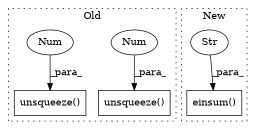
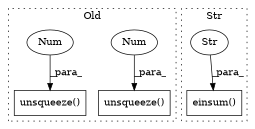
(214, 16) -> (214, 16)
